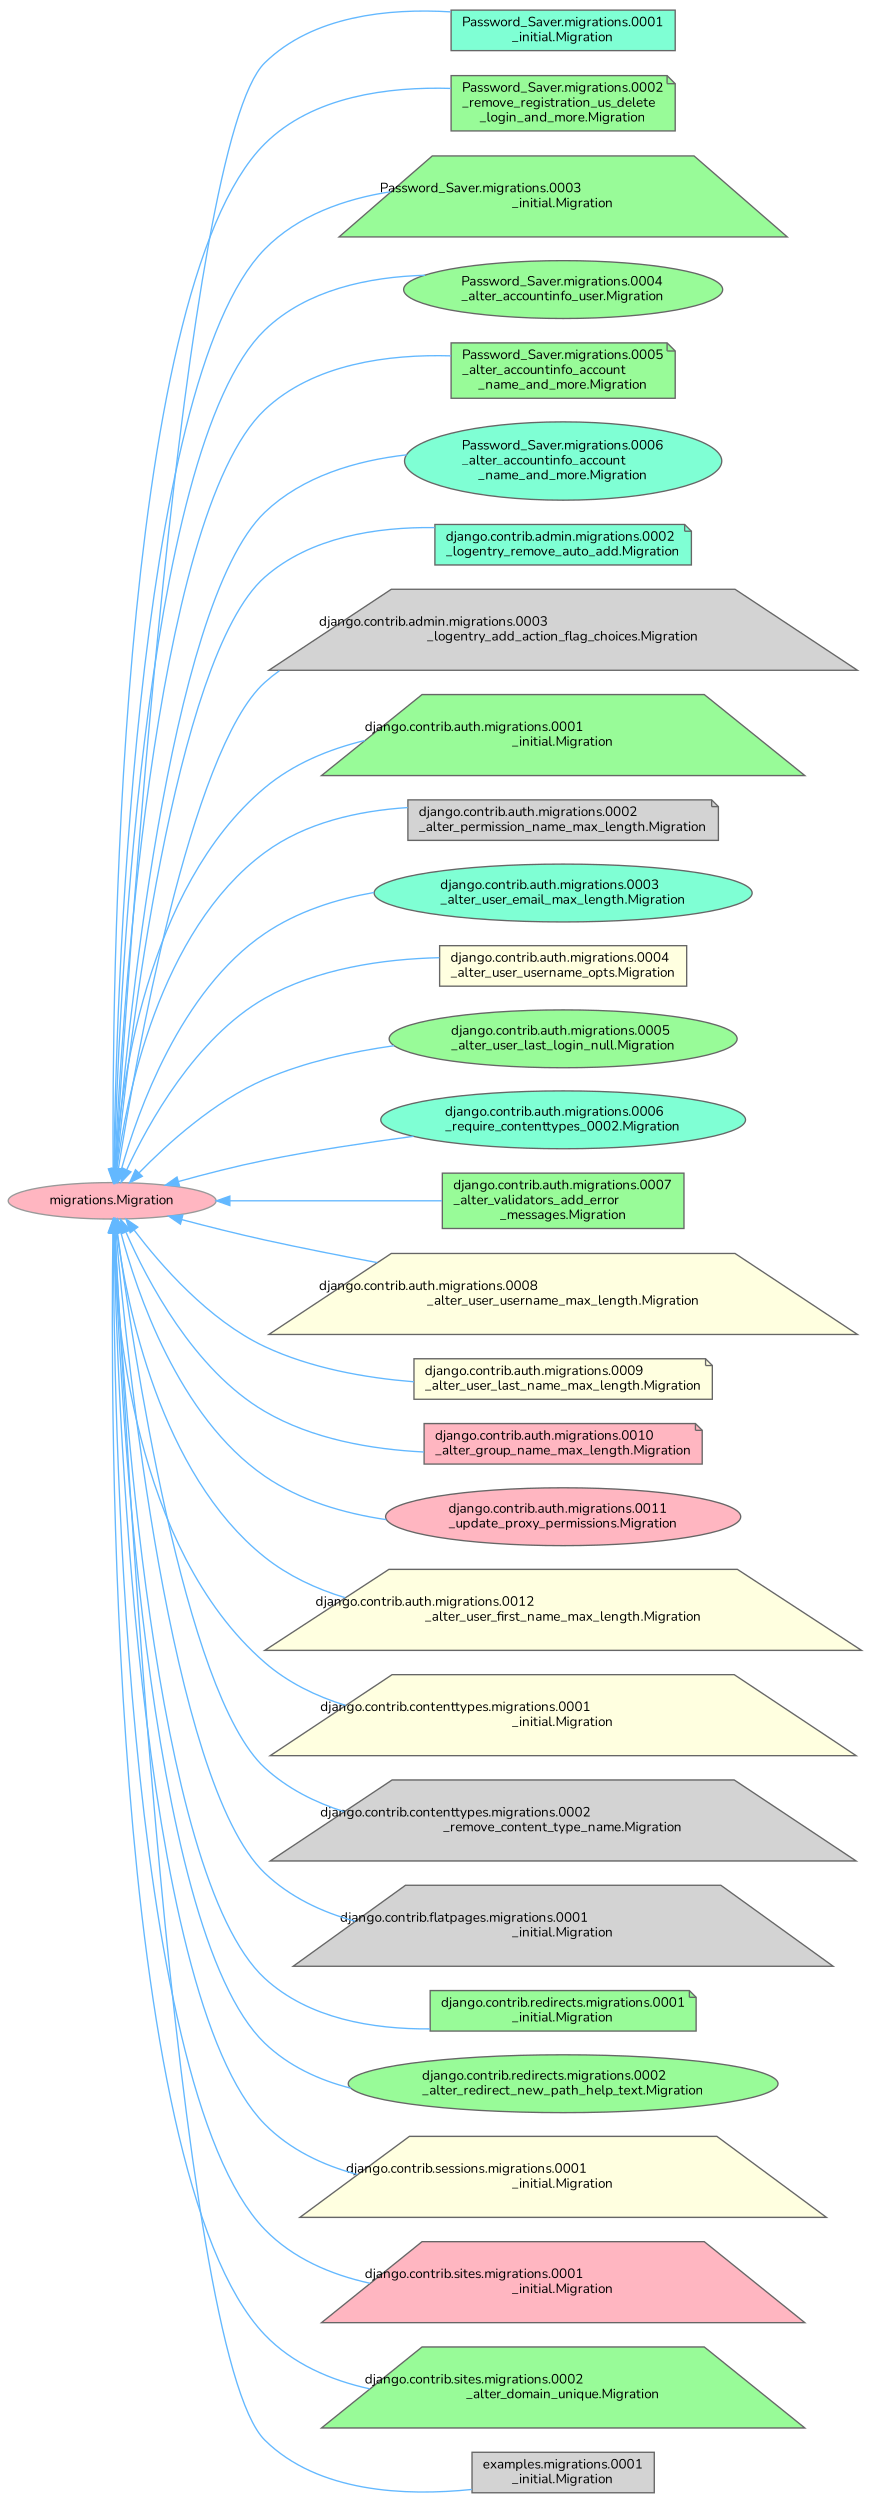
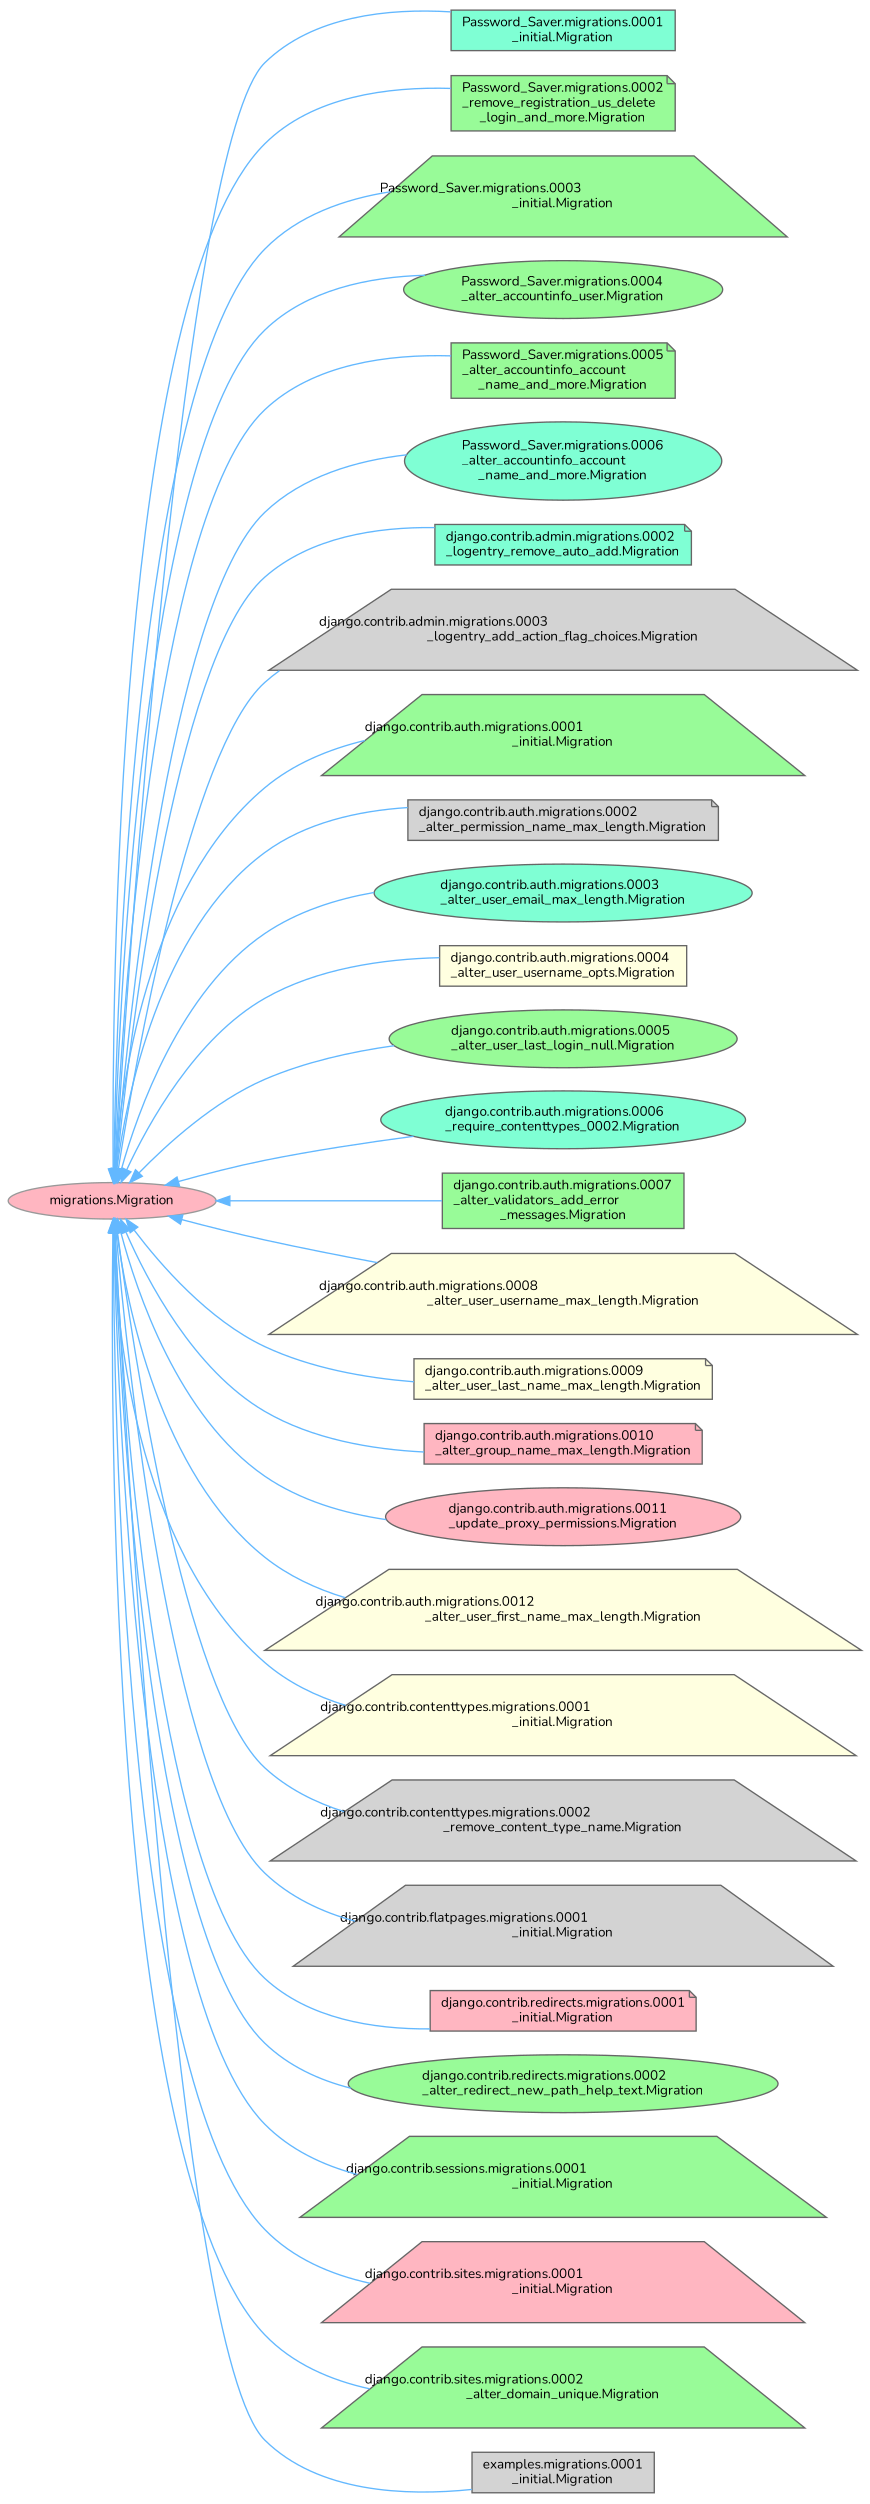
(563, 2011) -> (563, 2011)
(563, 2177) -> (563, 2177)
